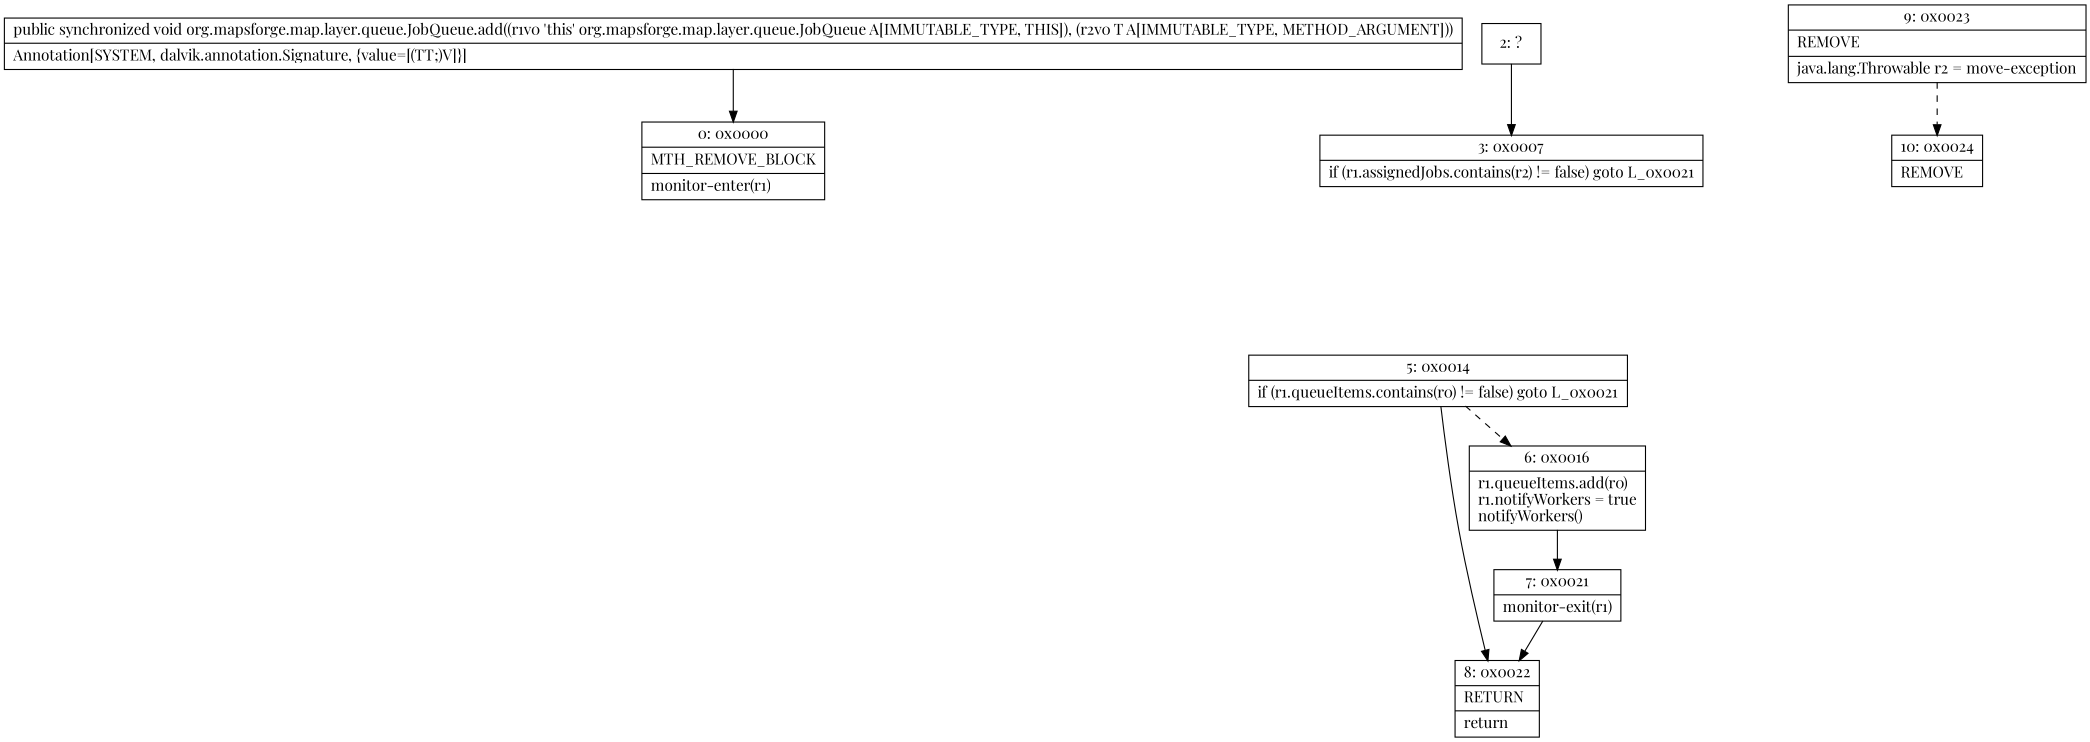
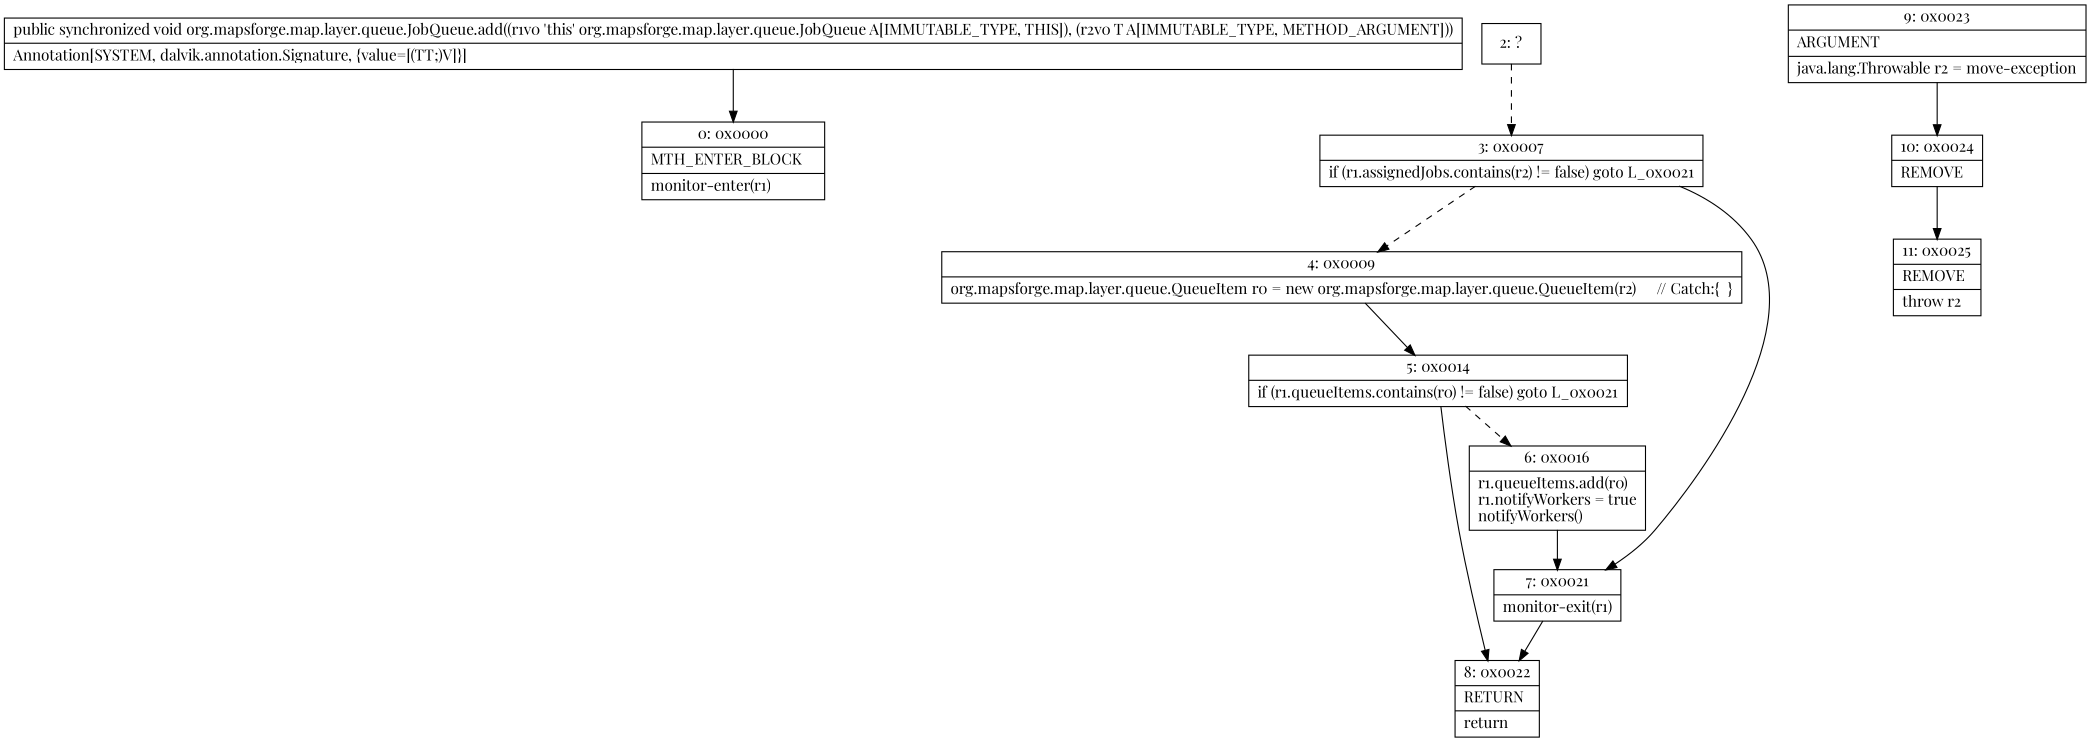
(1829, 43) -> (1839, 43)
(1511, 94) -> (1511, 94)
(1937, 103) -> (1937, 103)
(733, 160) -> (727, 160)
none -> (1342, 277)
none -> (1937, 277)
none -> (1751, 377)
